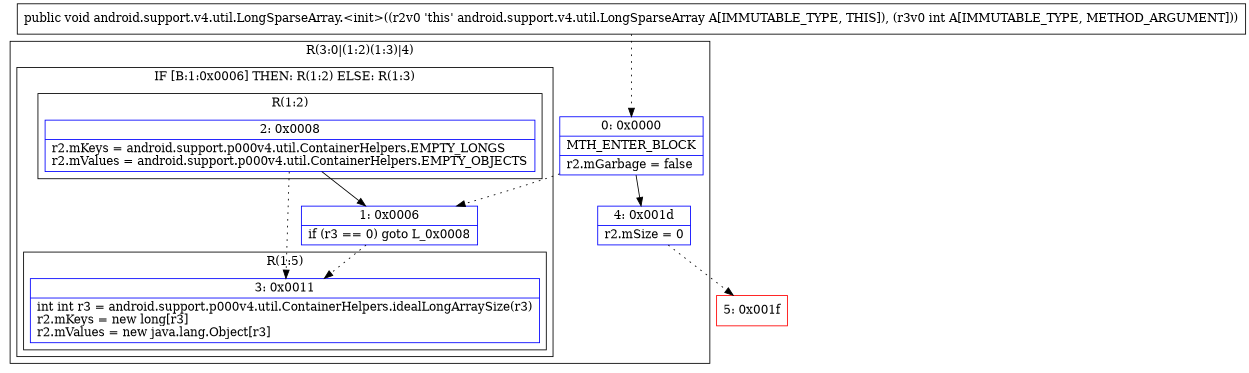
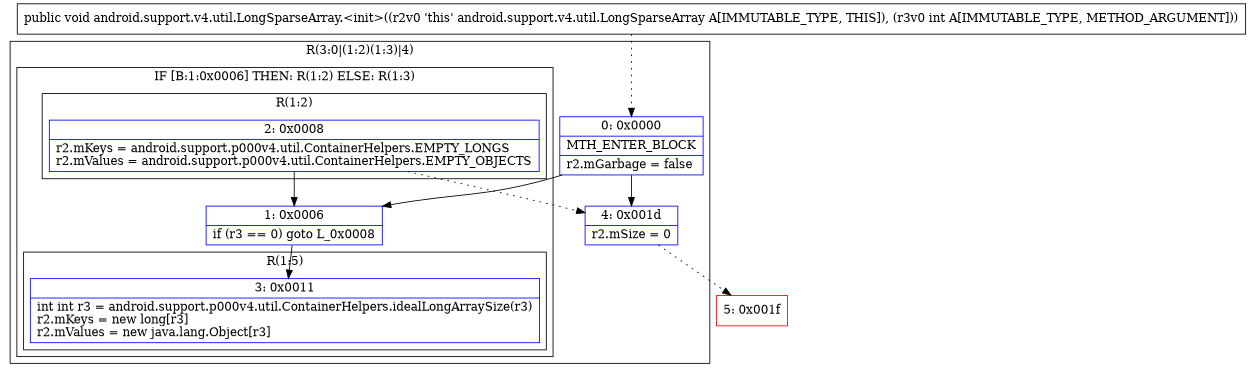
(512, 189) -> (477, 193)
(288, 221) -> (480, 188)
(349, 259) -> (291, 258)
